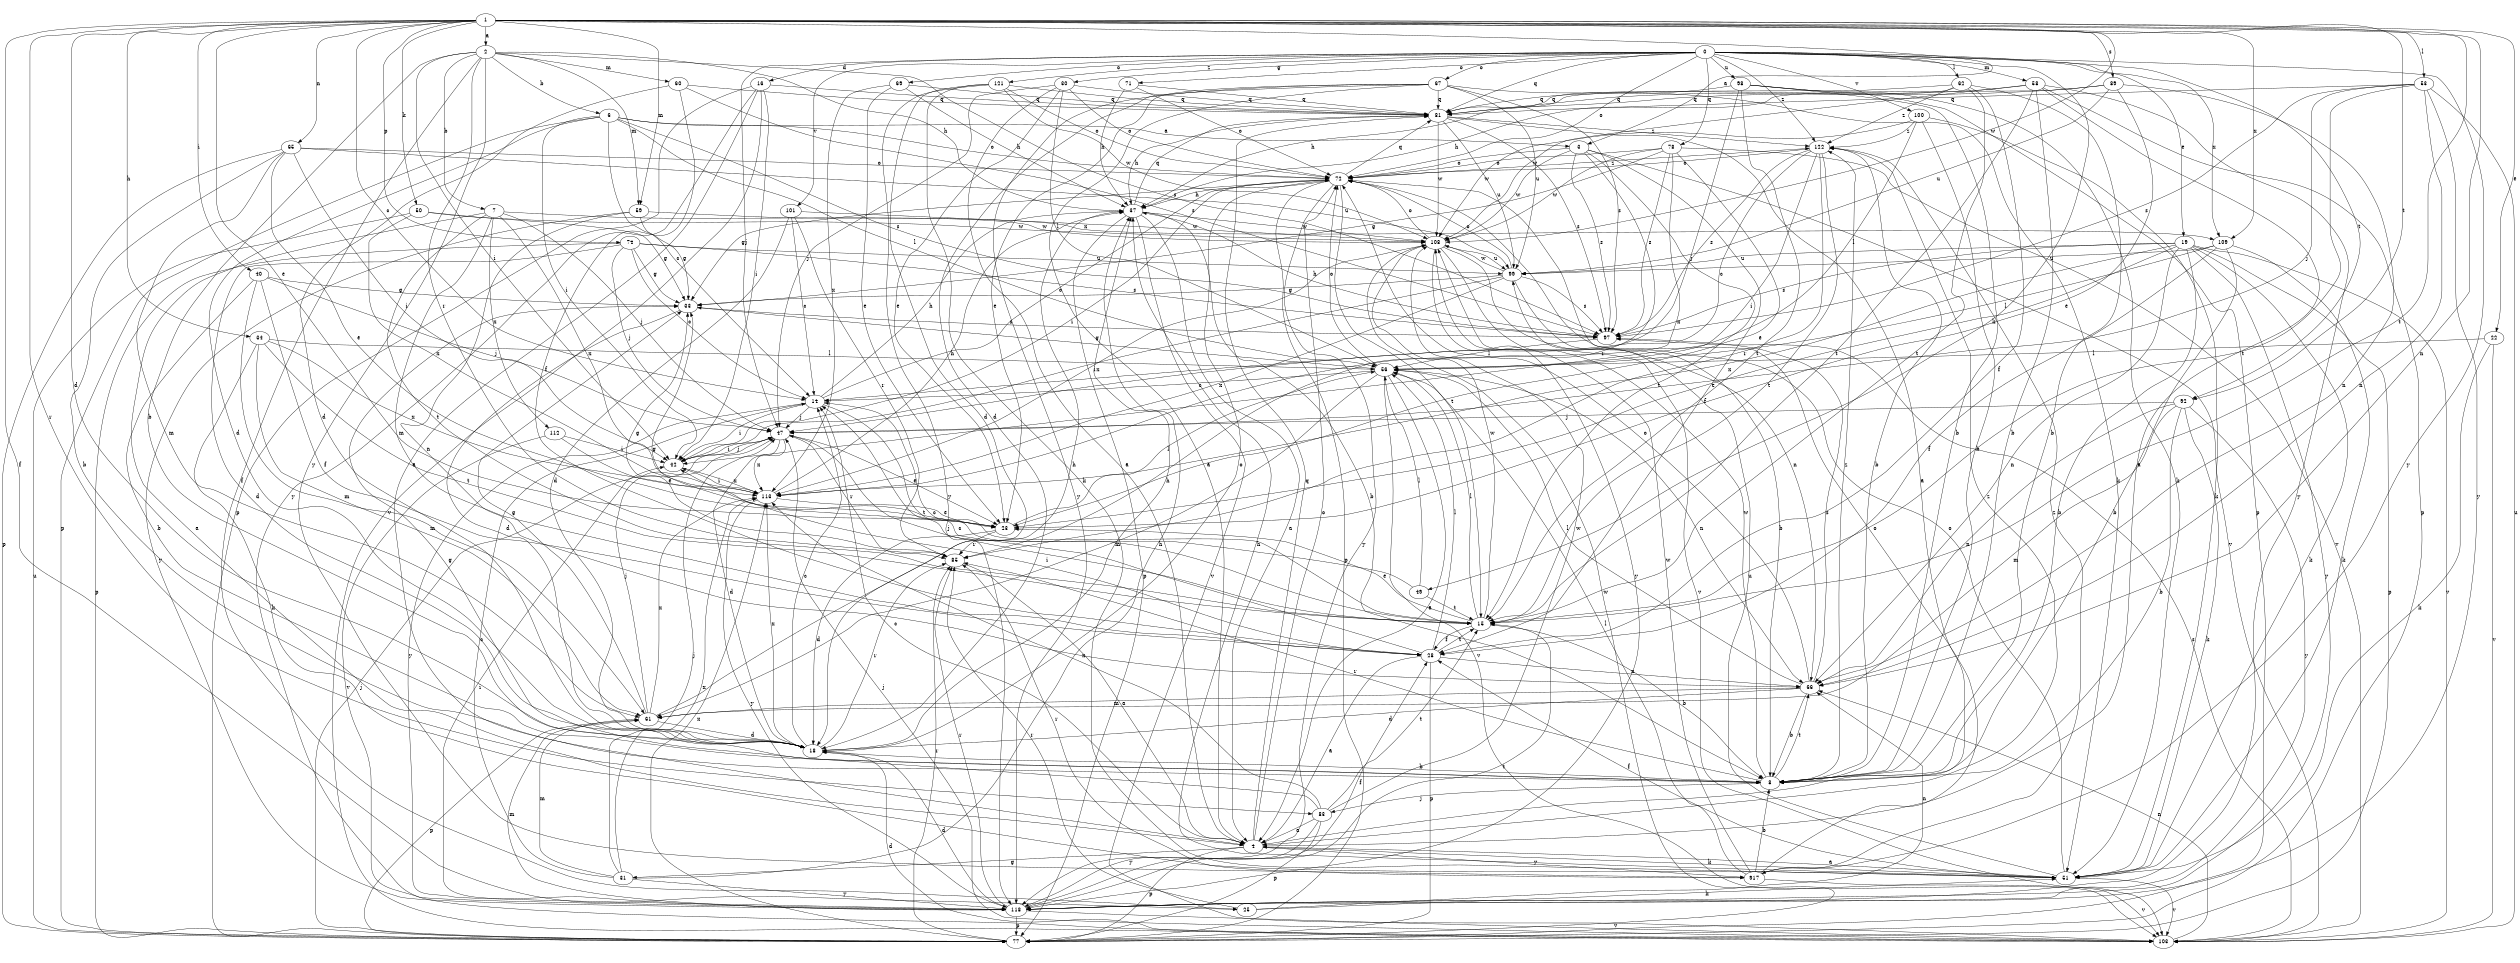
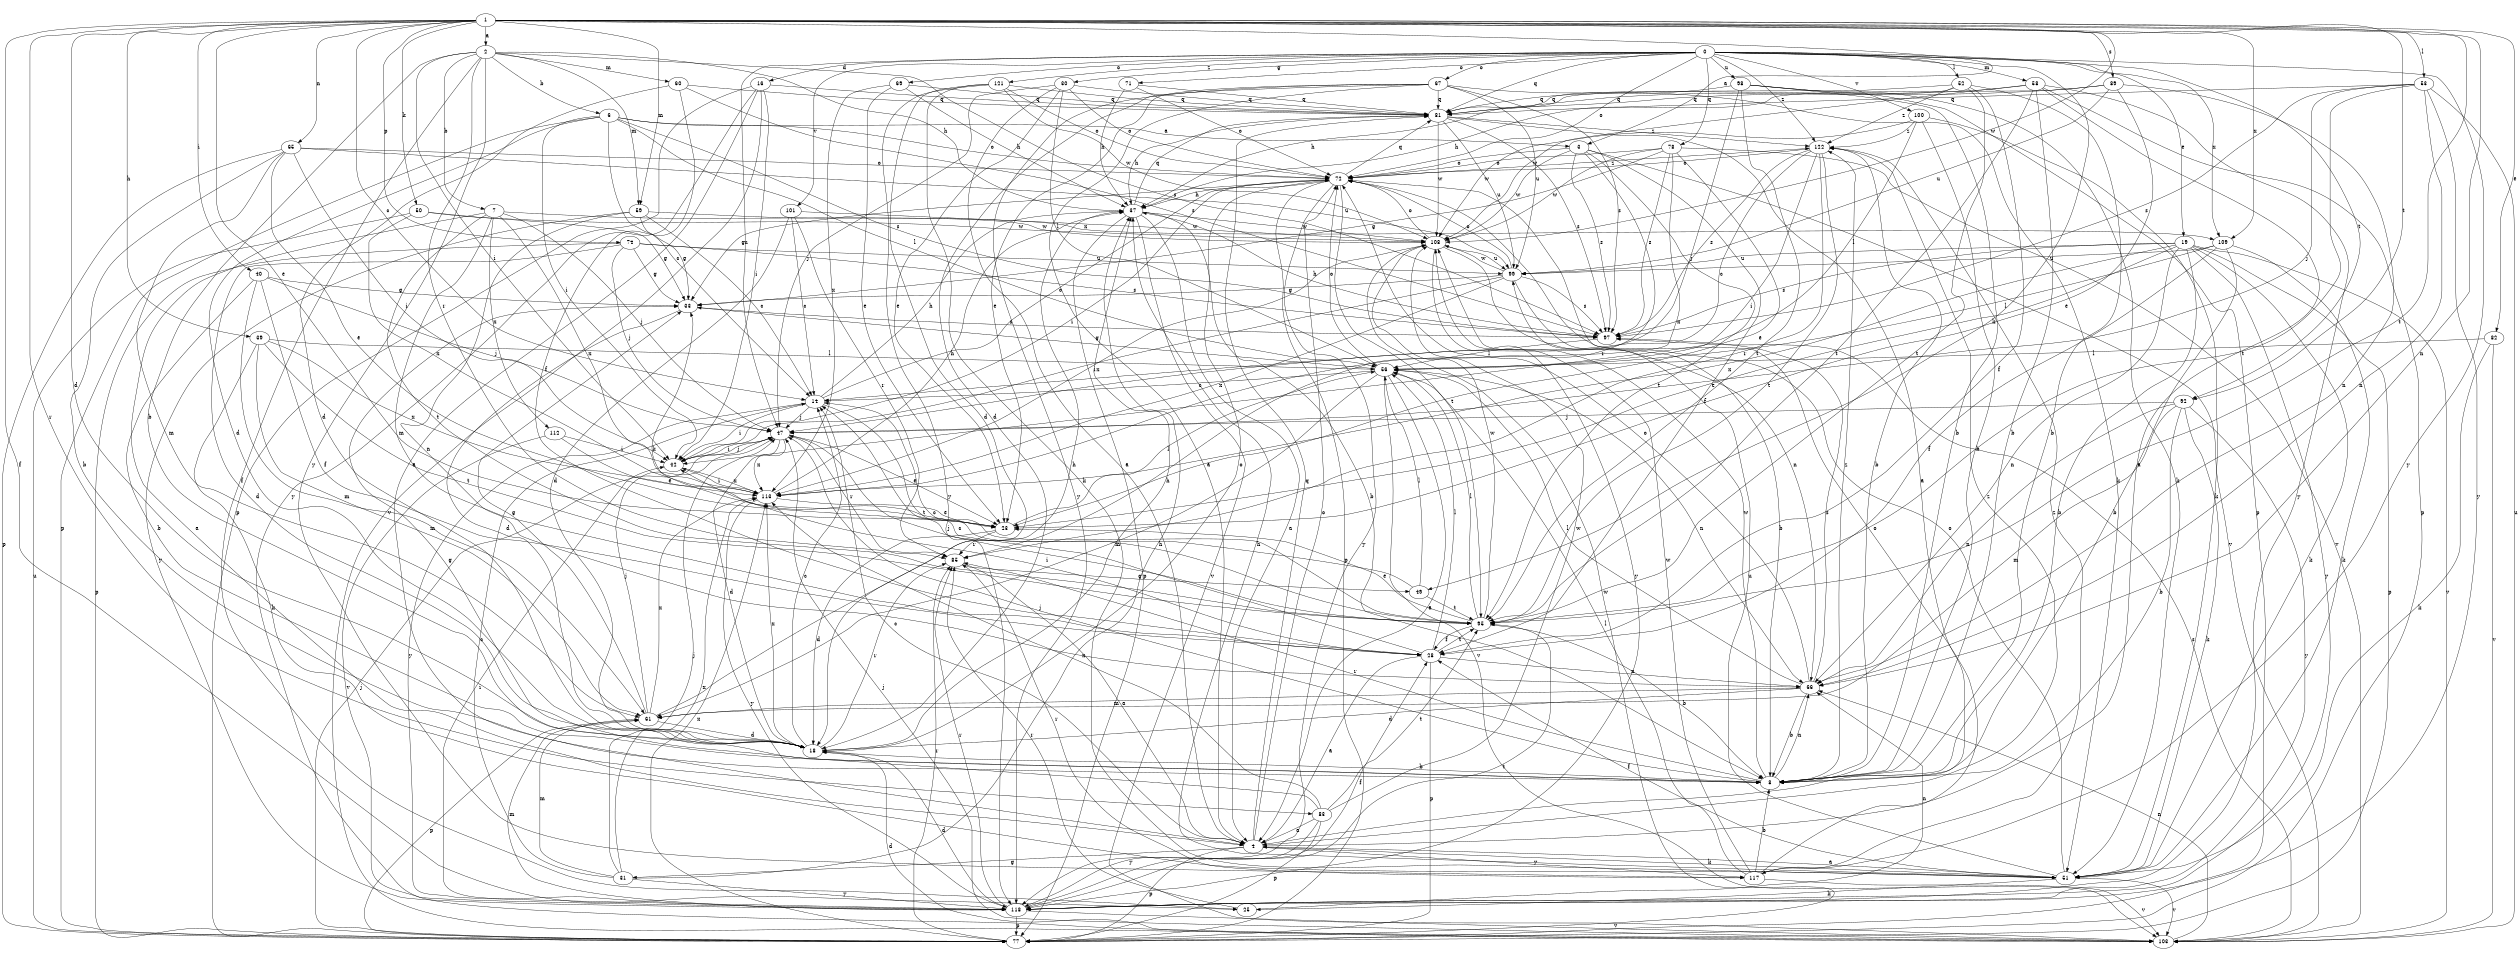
(1962, 84) -> (1962, 84)
(746, 243) -> (746, 243)
(260, 338) -> (260, 338)
(703, 338) -> (737, 287)
(2494, 338) -> (2494, 338)
(654, 449) -> (654, 449)
(709, 517) -> (1162, 580)
(1481, 624) -> (1481, 624)
(1701, 683) -> none
(1800, 735) -> (1800, 735)
(1557, 789) -> (1243, 667)
(1754, 878) -> (1754, 878)
(1654, 894) -> (1718, 897)
